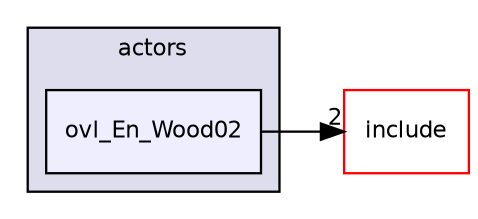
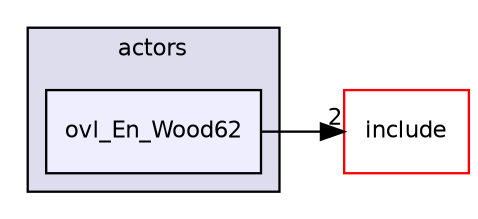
(154, 132) -> (154, 132)
